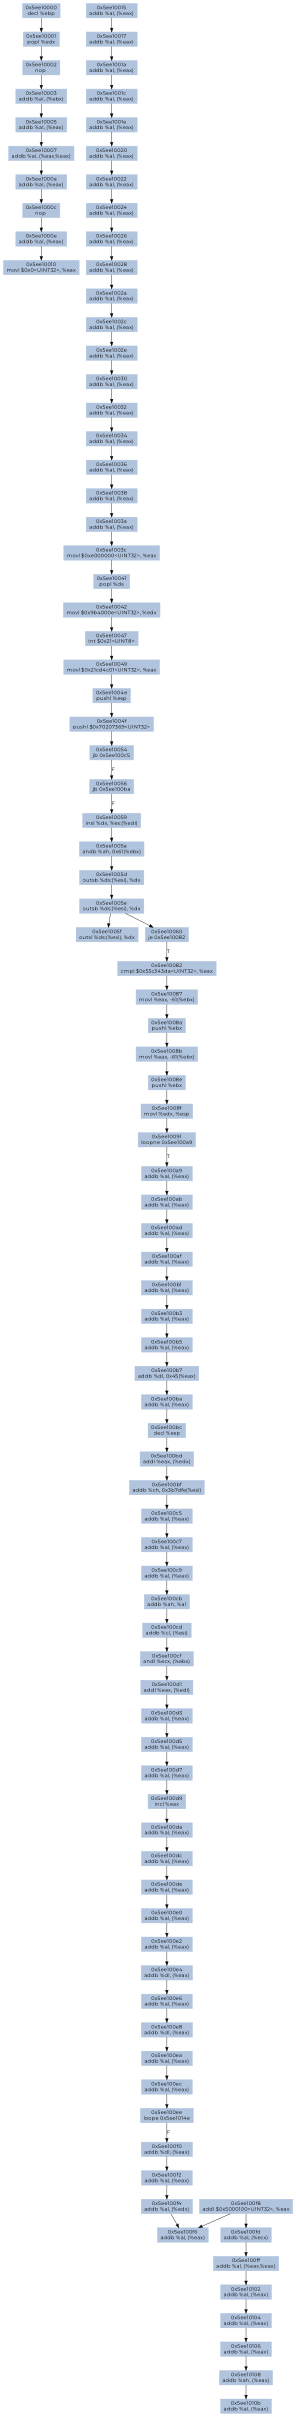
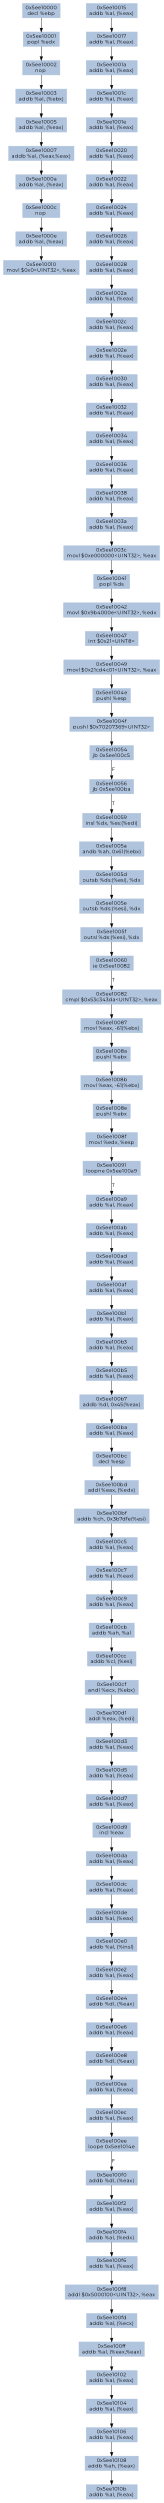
(114, 804) -> (113, 804)
(138, 919) -> (112, 947)
(167, 1916) -> (112, 1944)
(216, 2220) -> (112, 2276)
